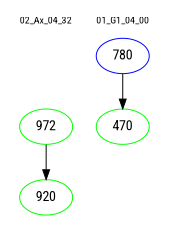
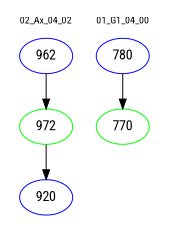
(46, 21) -> (46, 21)
none -> (46, 56)
(123, 127) -> (123, 127)
(46, 197) -> (46, 197)
